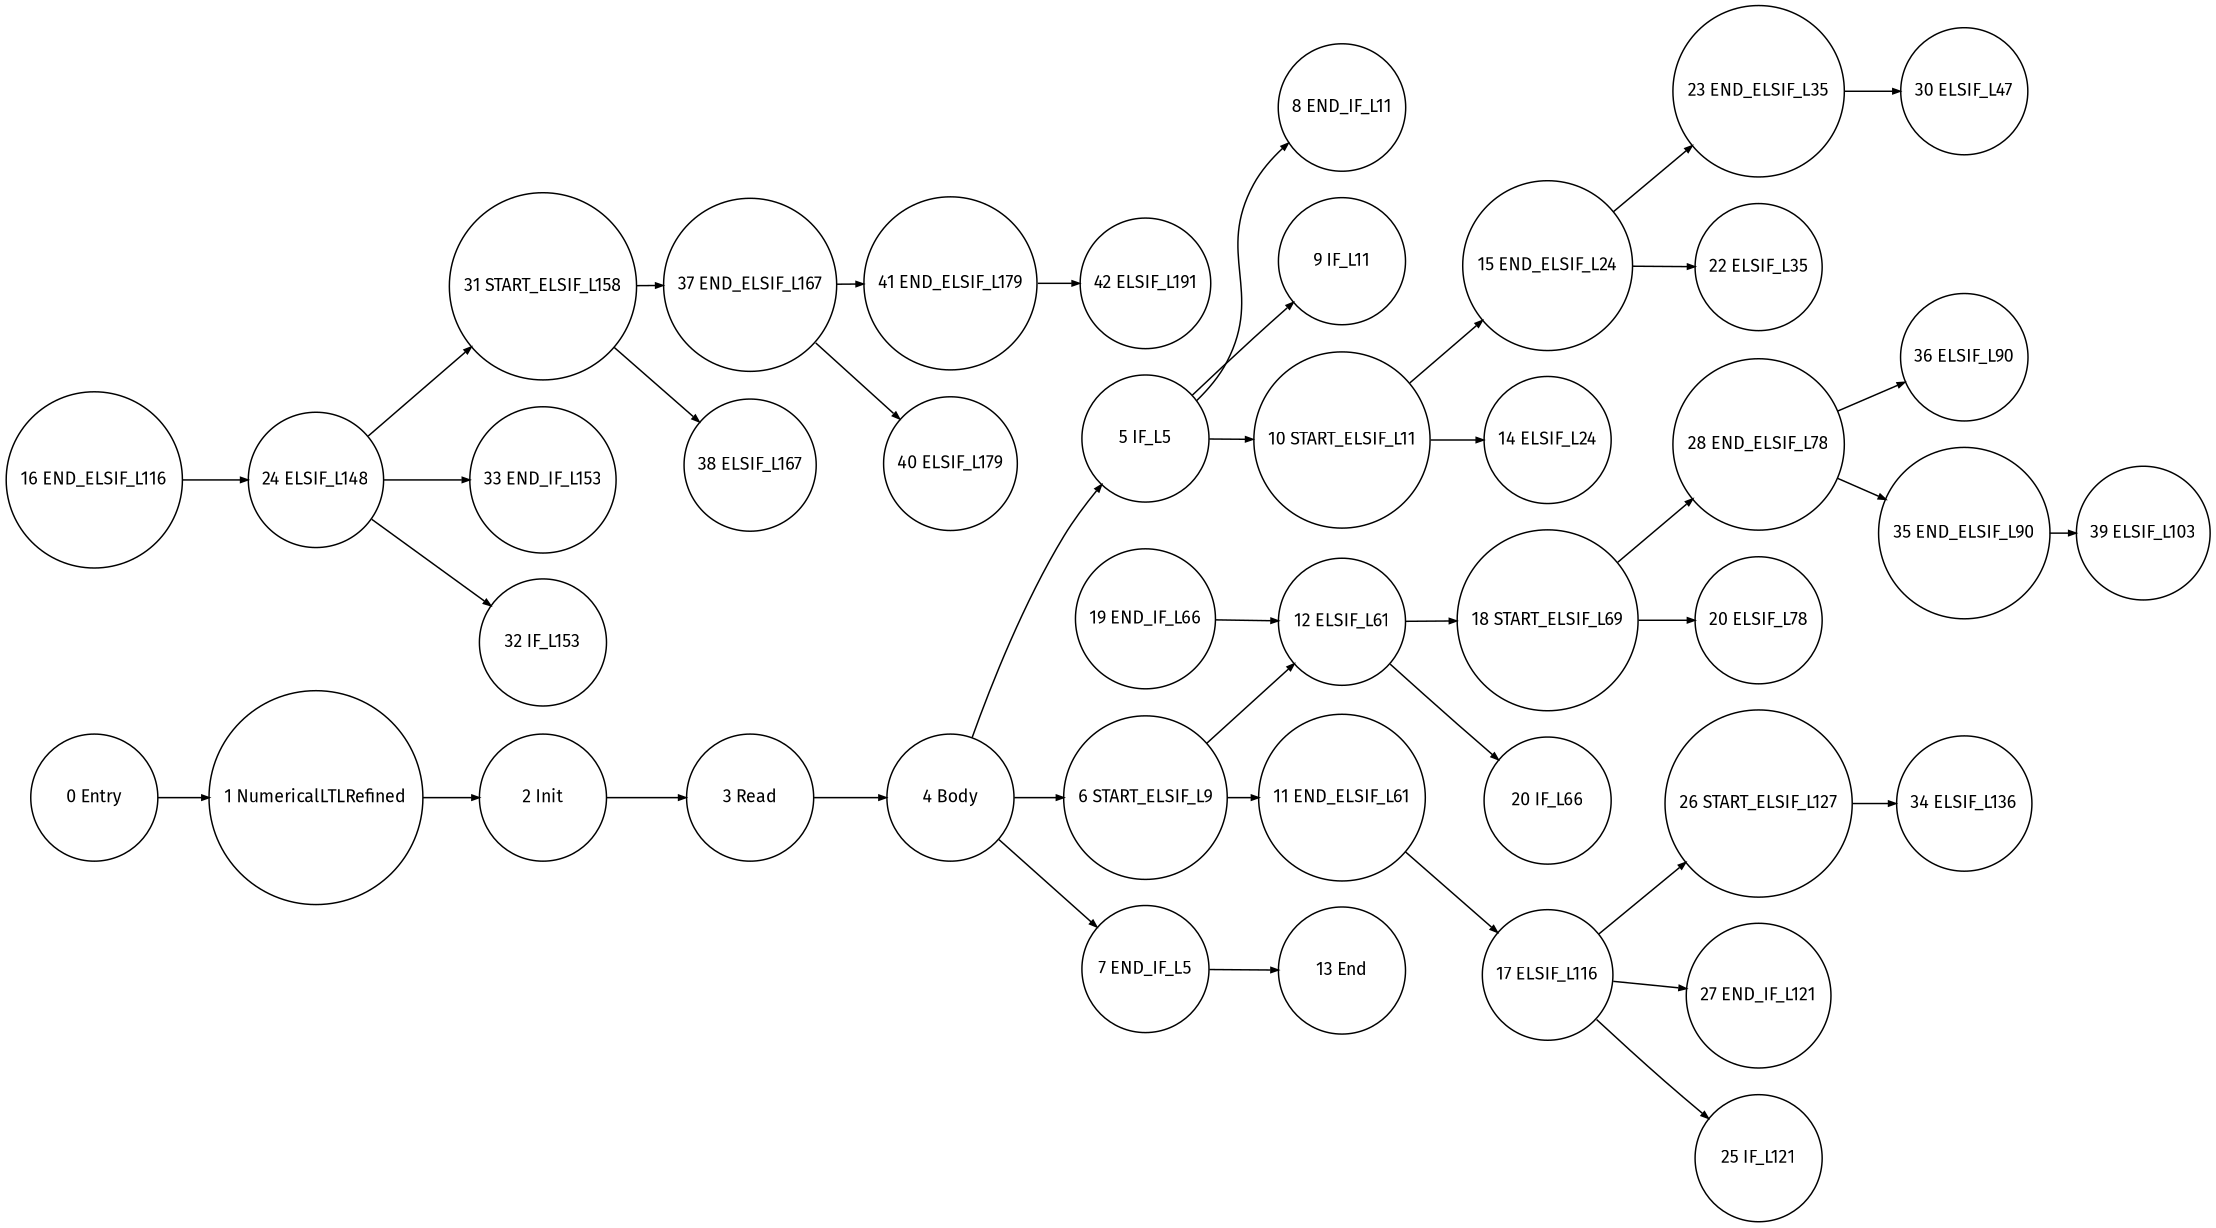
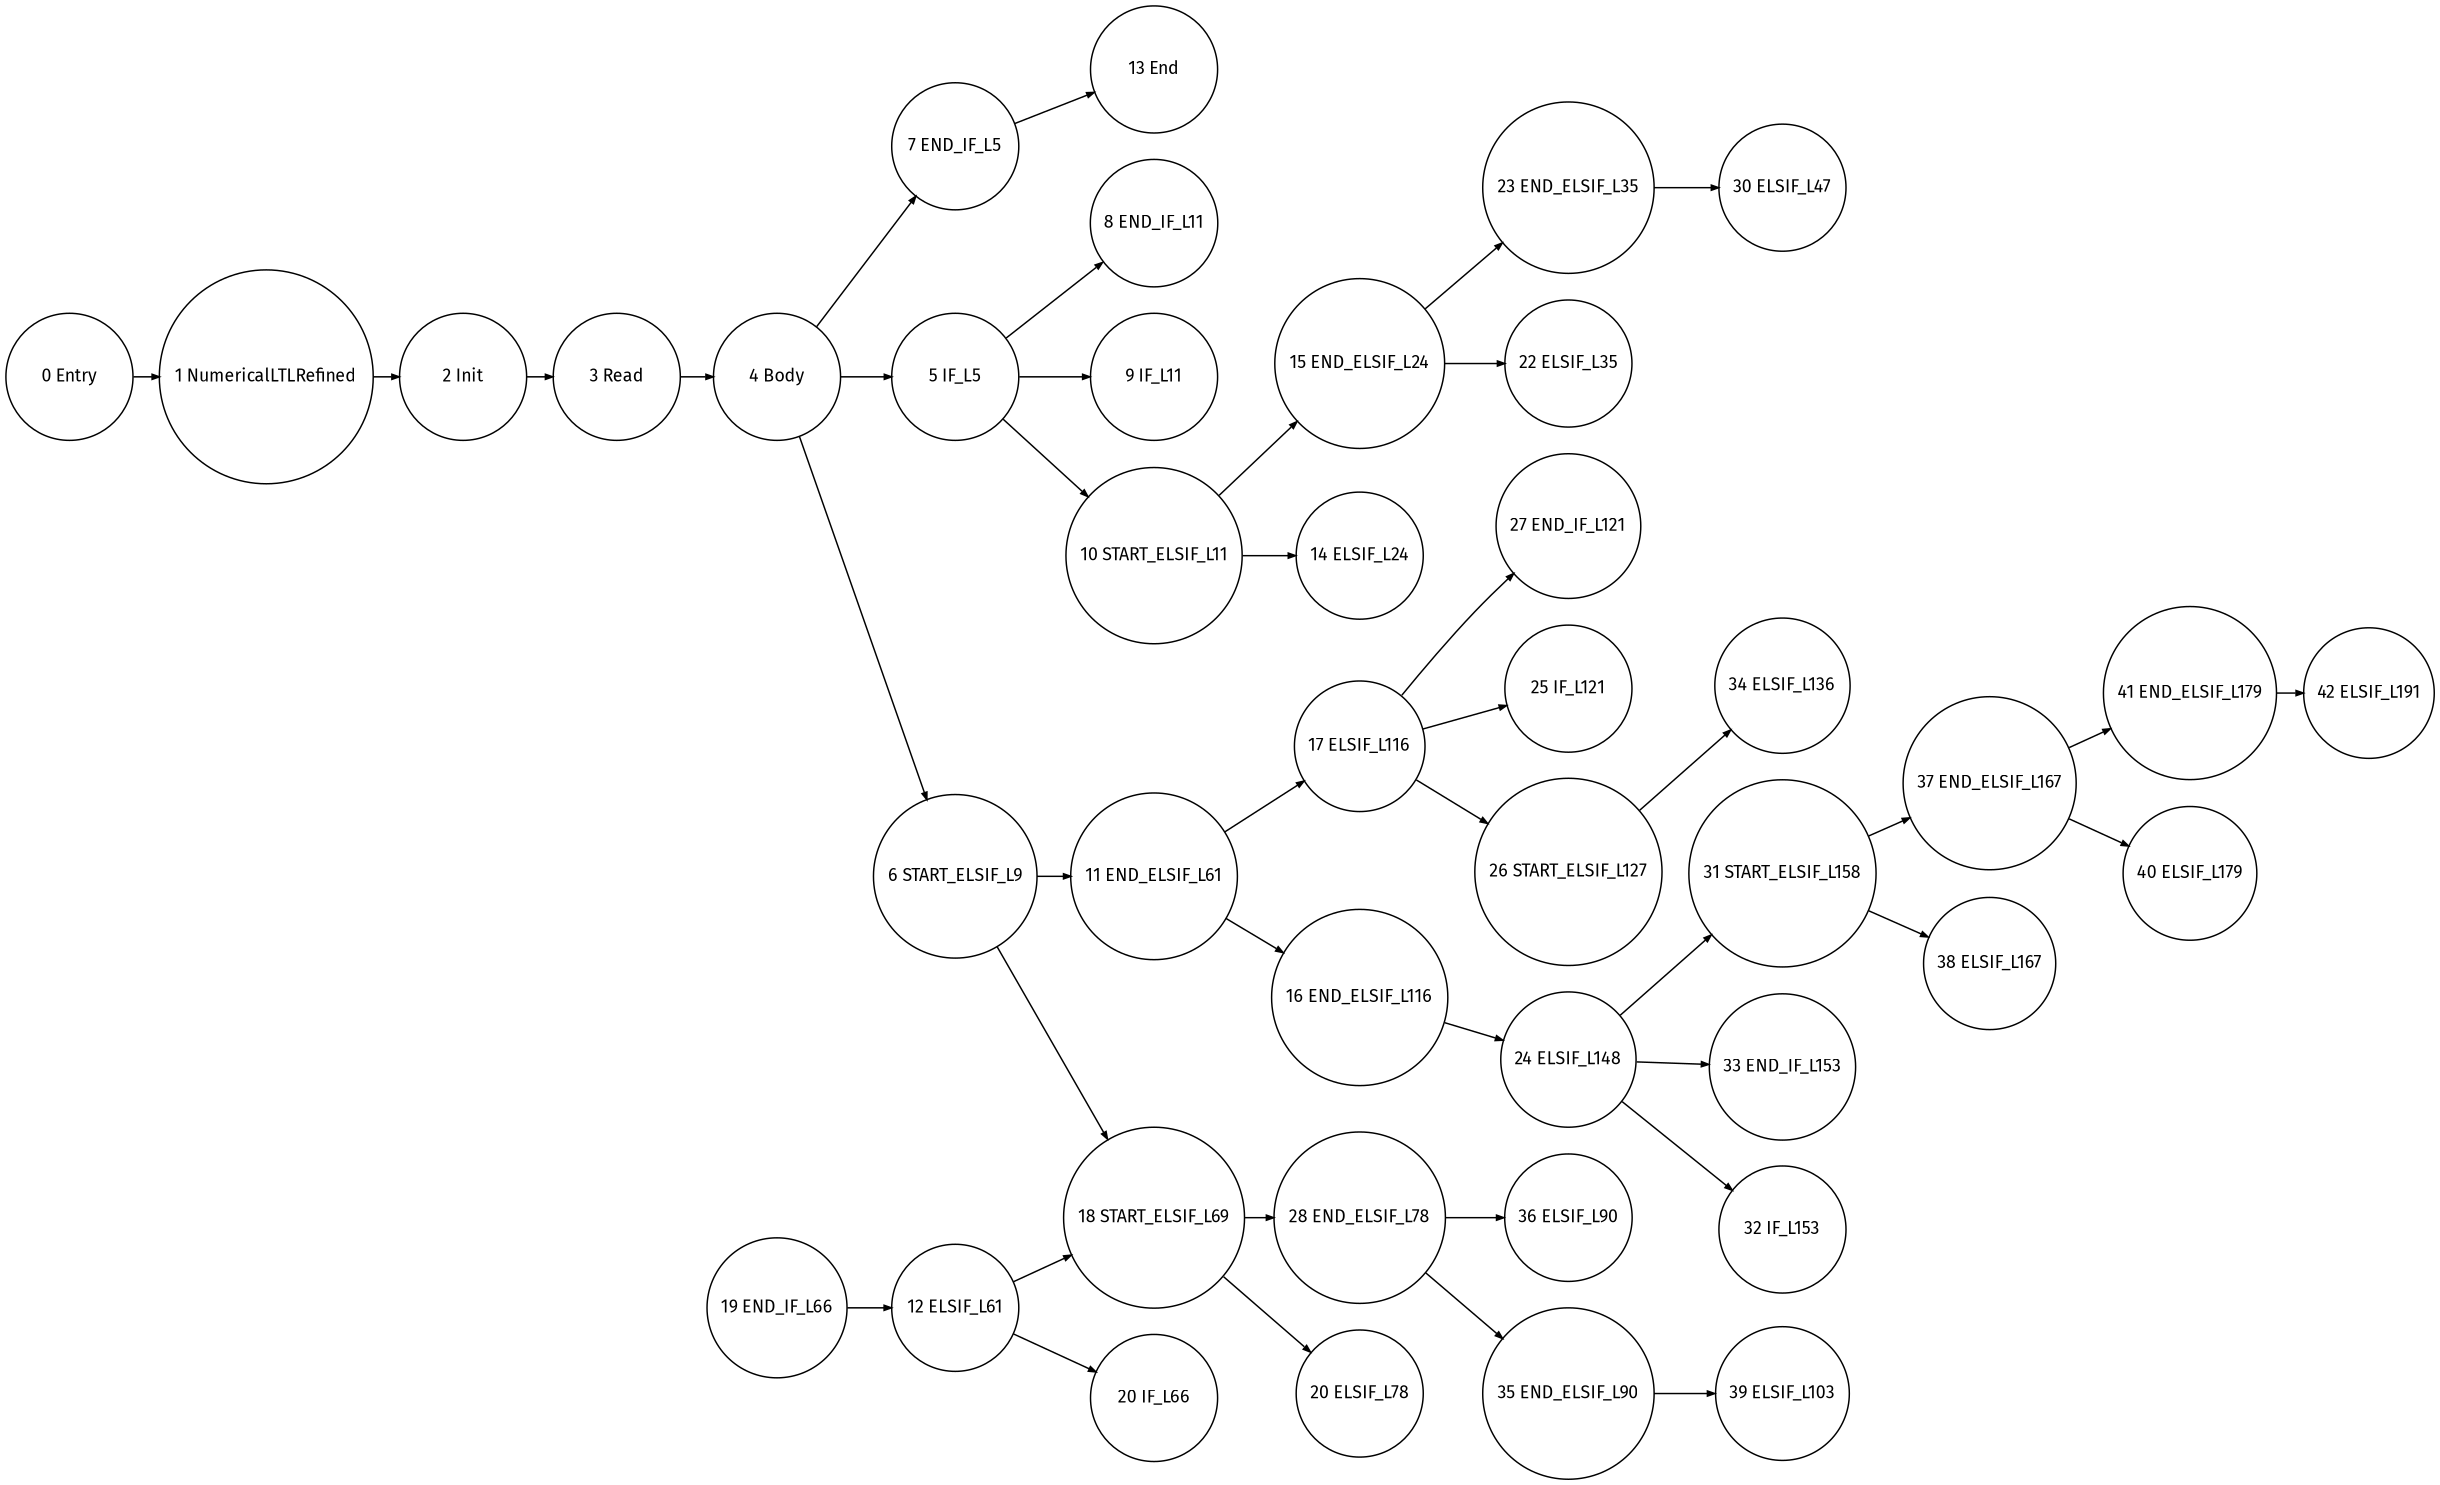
(1248, 706) -> (1050, 1039)
none -> (1251, 934)
